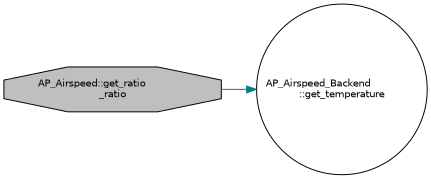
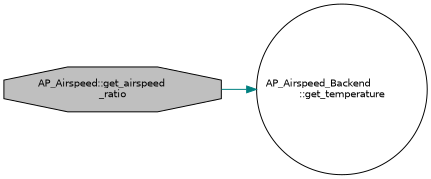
(113, 89) -> (113, 89)
